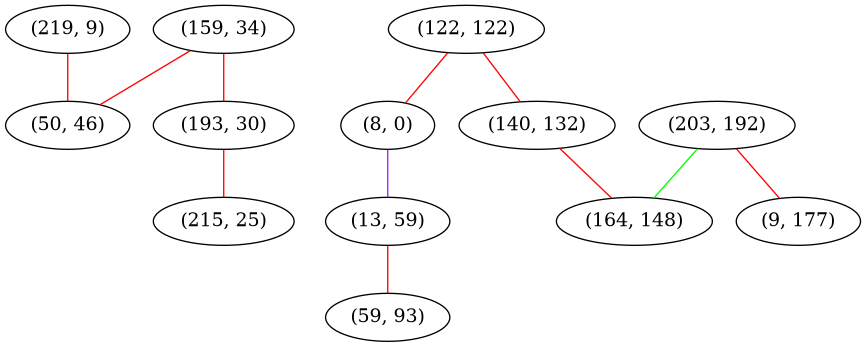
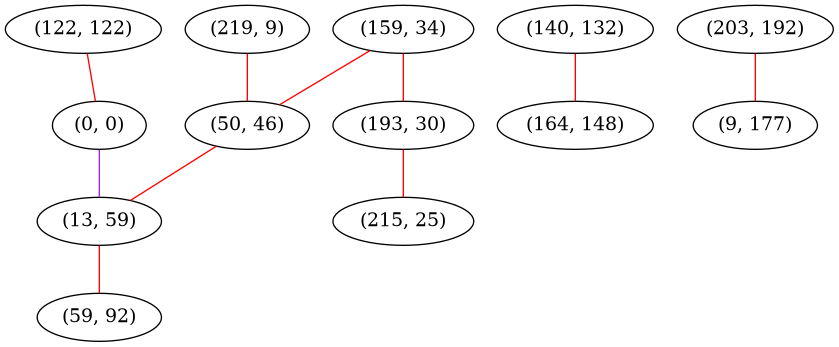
(502, 77) -> none
(388, 125) -> (99, 125)
none -> (173, 173)
(676, 173) -> none
(388, 317) -> (99, 317)
